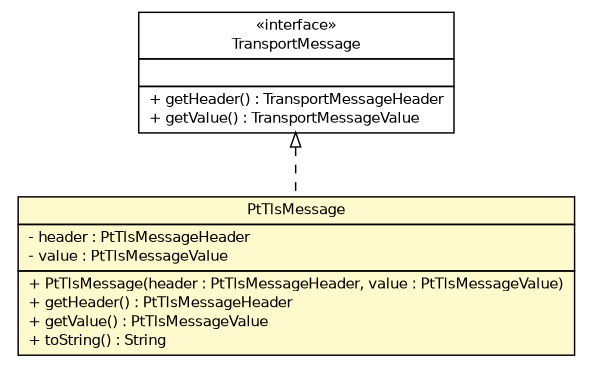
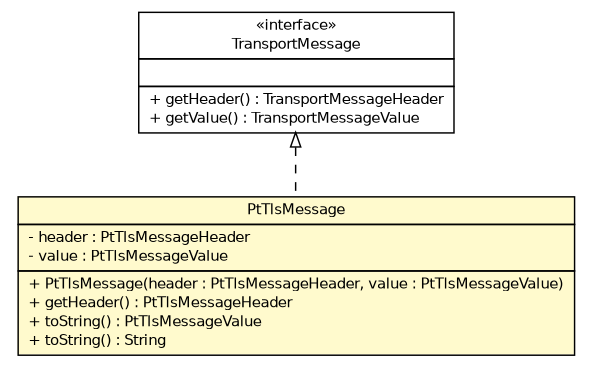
(149, 322) -> (145, 322)
